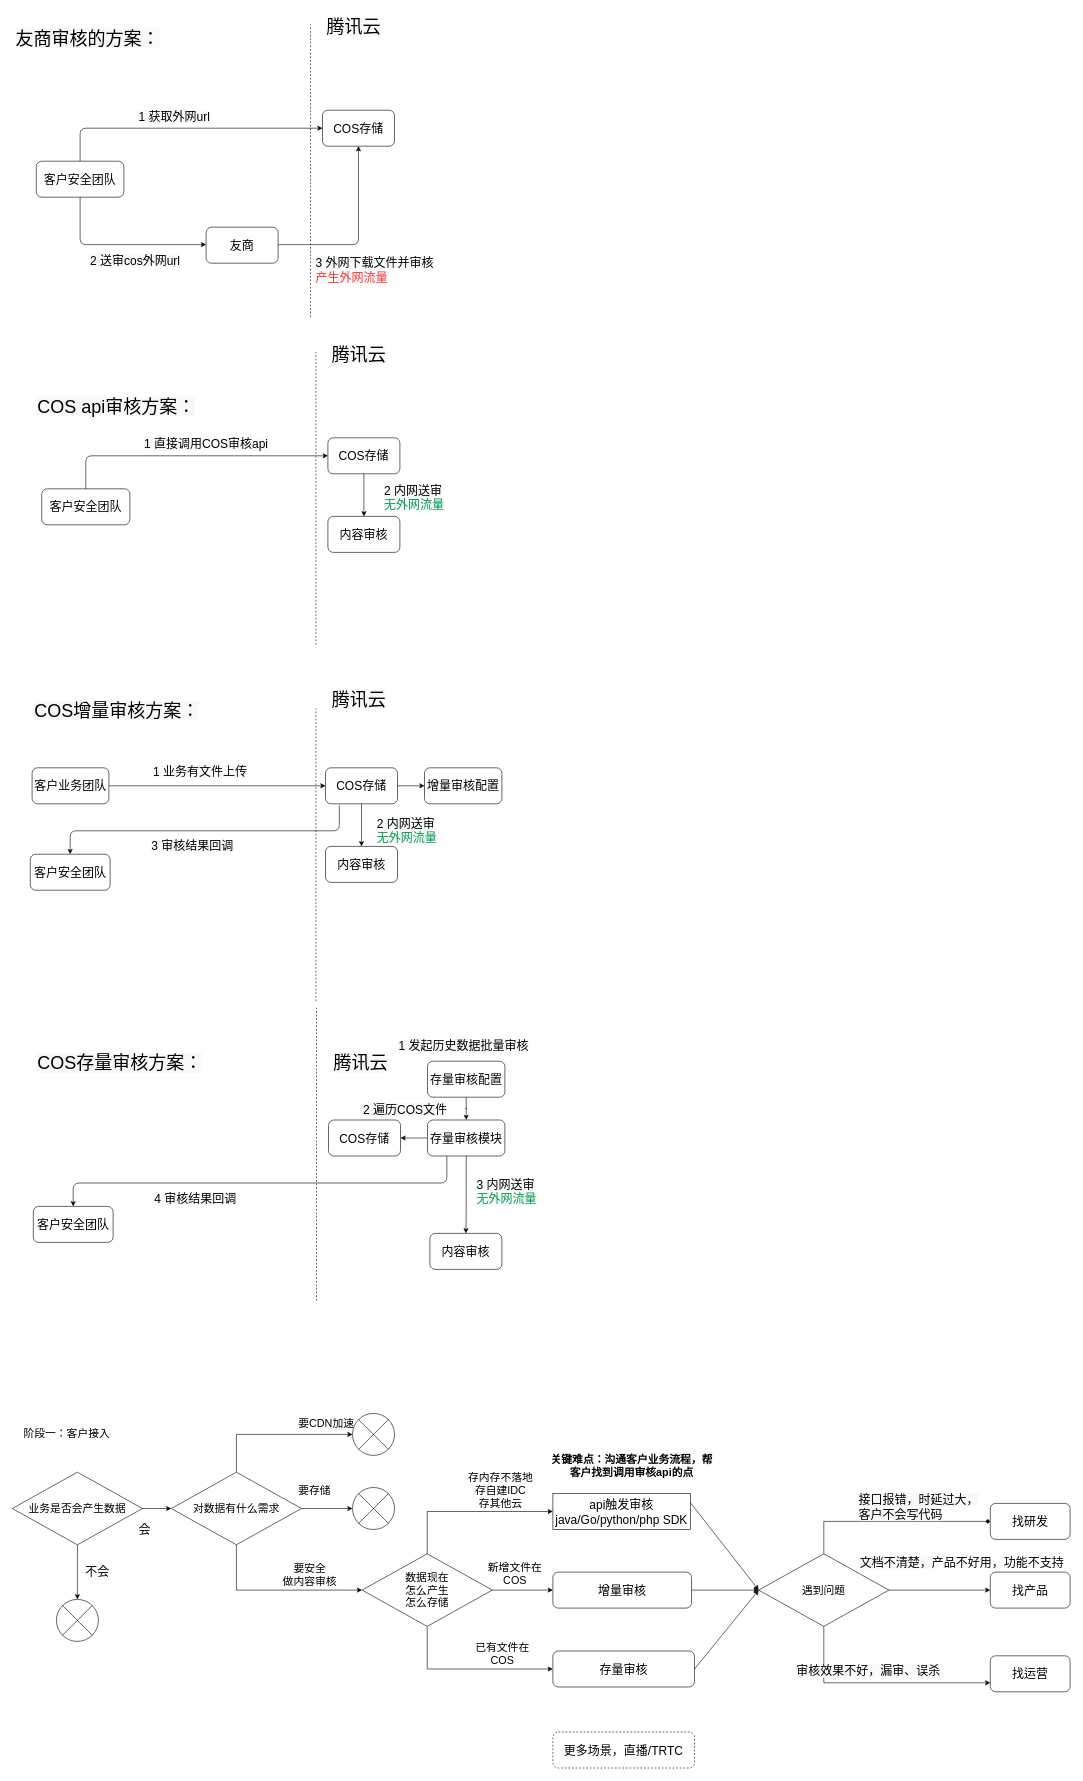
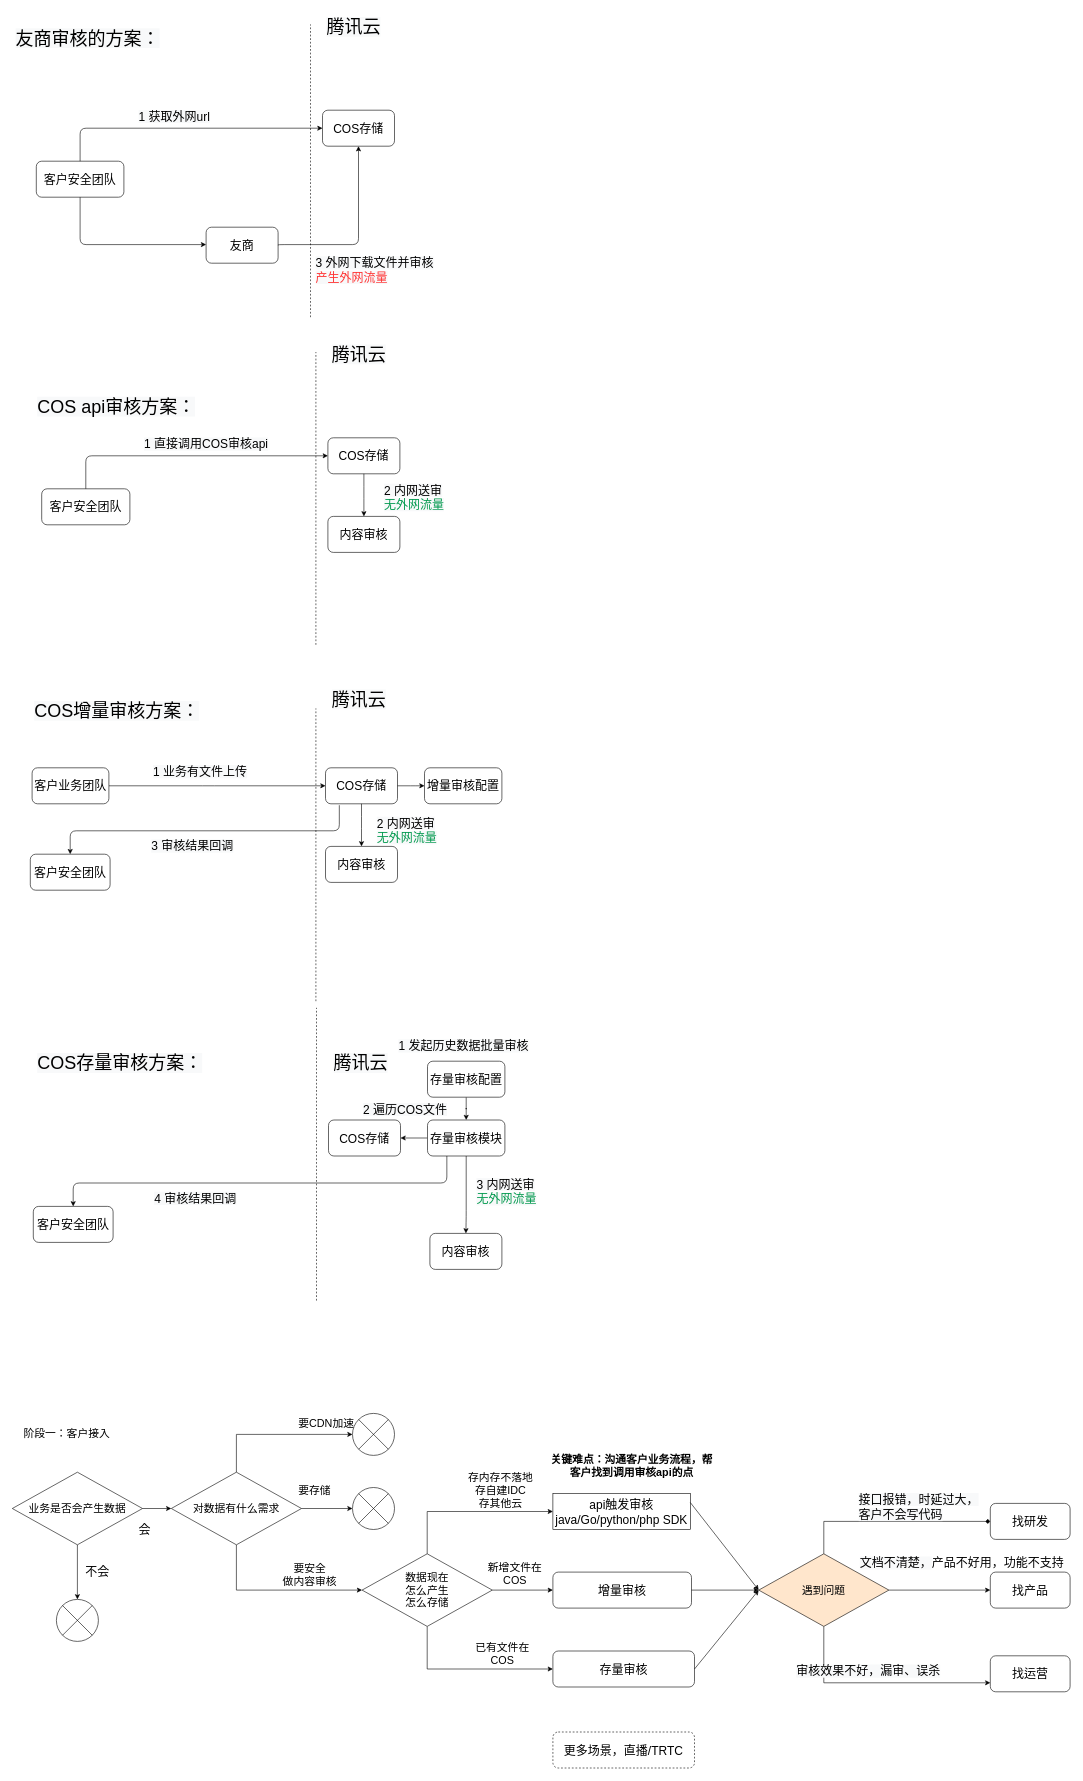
(141, 261) -> none
(824, 1590) -> (824, 1590)
